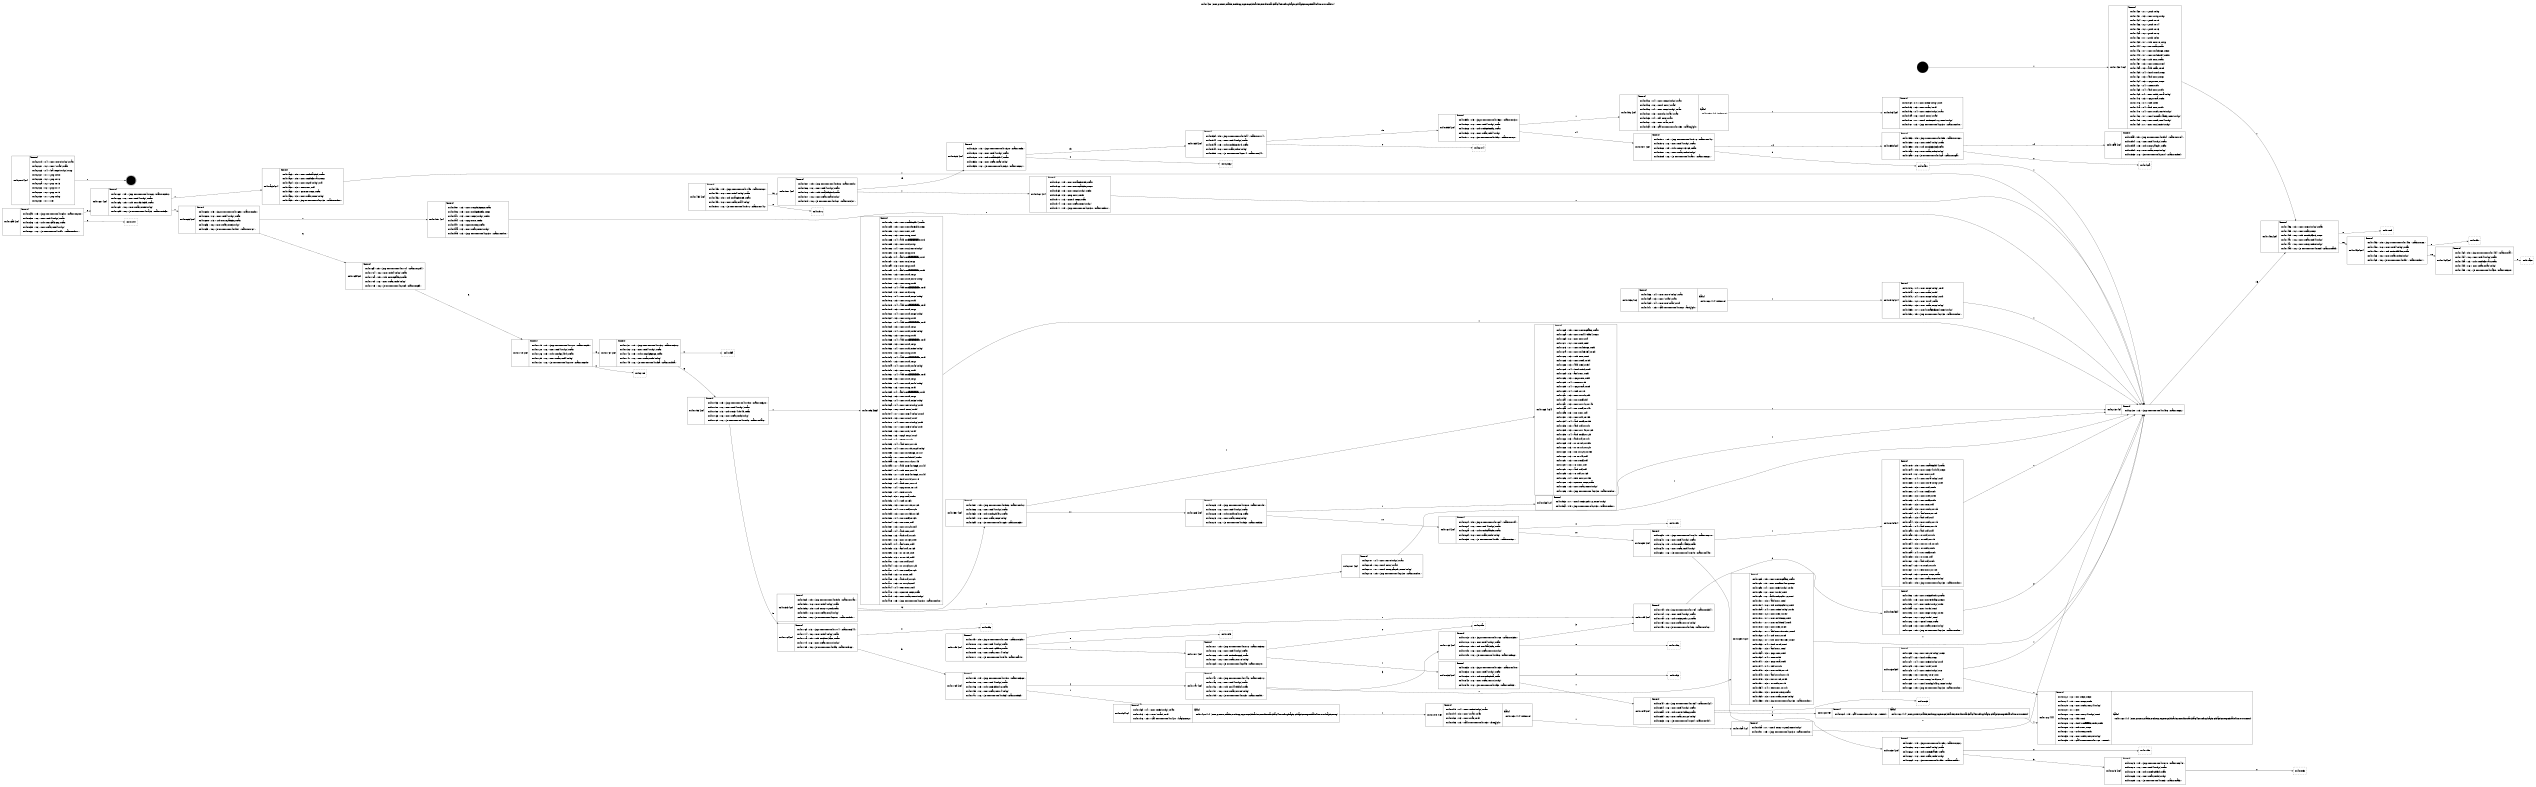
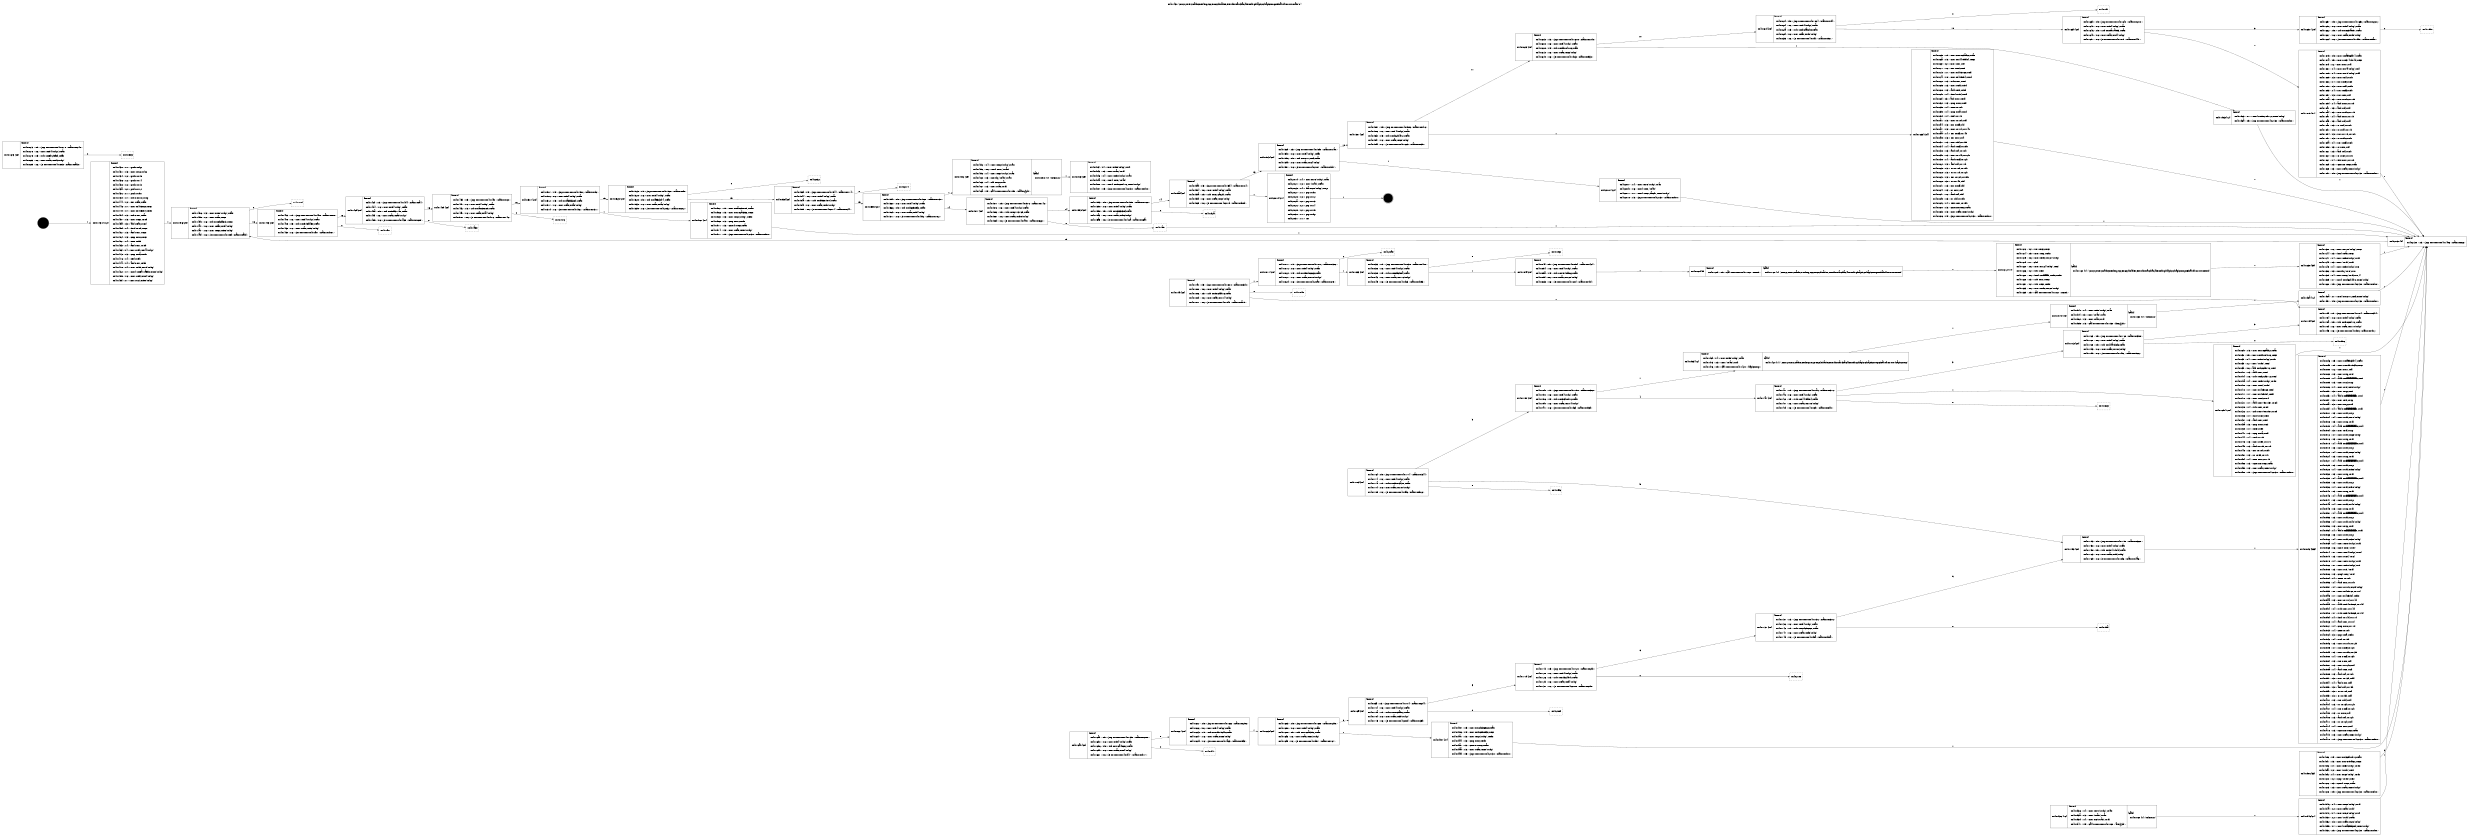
none -> (1250, 176)
(303, 186) -> none
none -> (1258, 196)
none -> (428, 209)
(745, 526) -> (1746, 499)
(1789, 560) -> none
(2000, 686) -> (2254, 267)
(1815, 708) -> (1966, 405)
none -> (1556, 711)
(2033, 761) -> none
